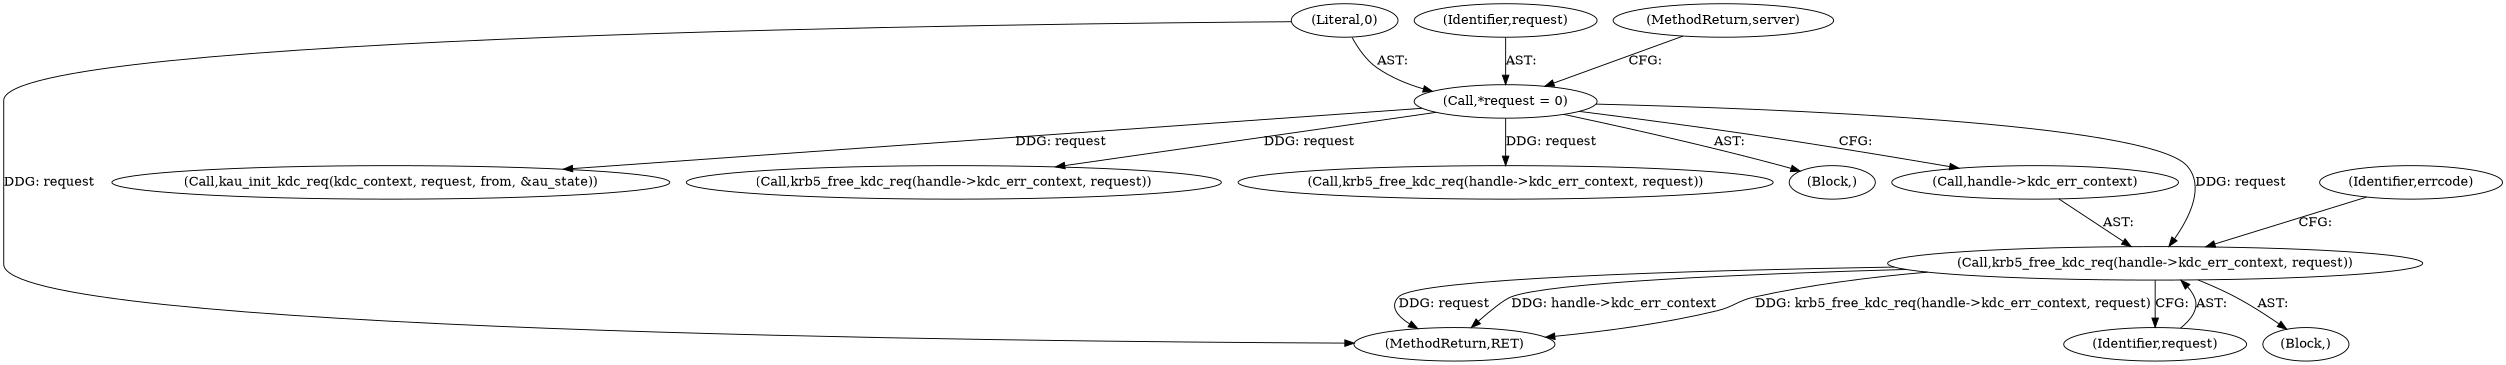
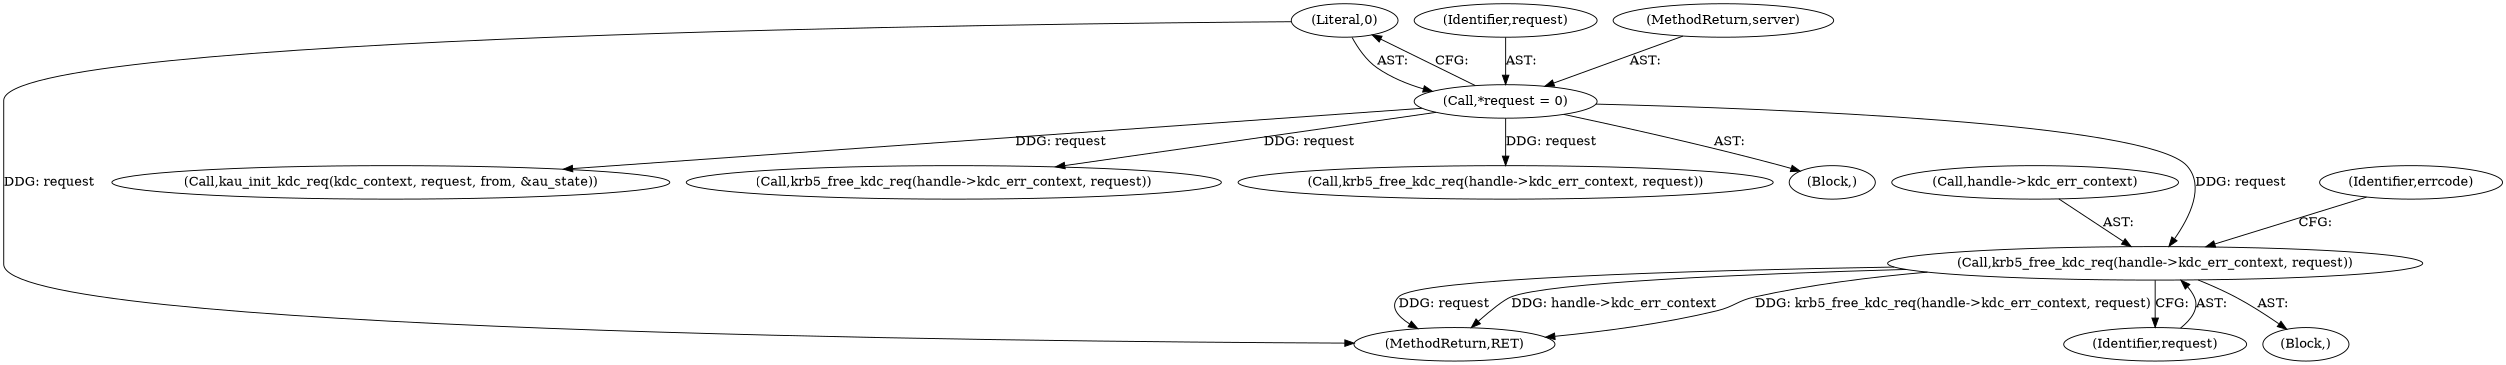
(1648, 61) -> (1648, 61)
(1765, 137) -> (1428, 62)
